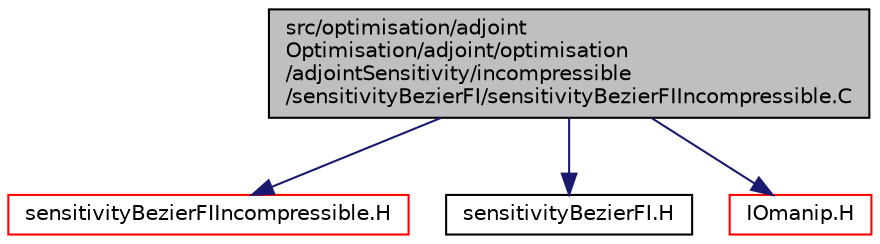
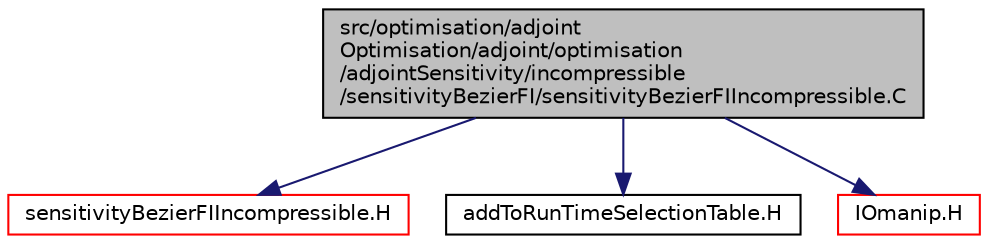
(569, 215) -> (623, 215)
